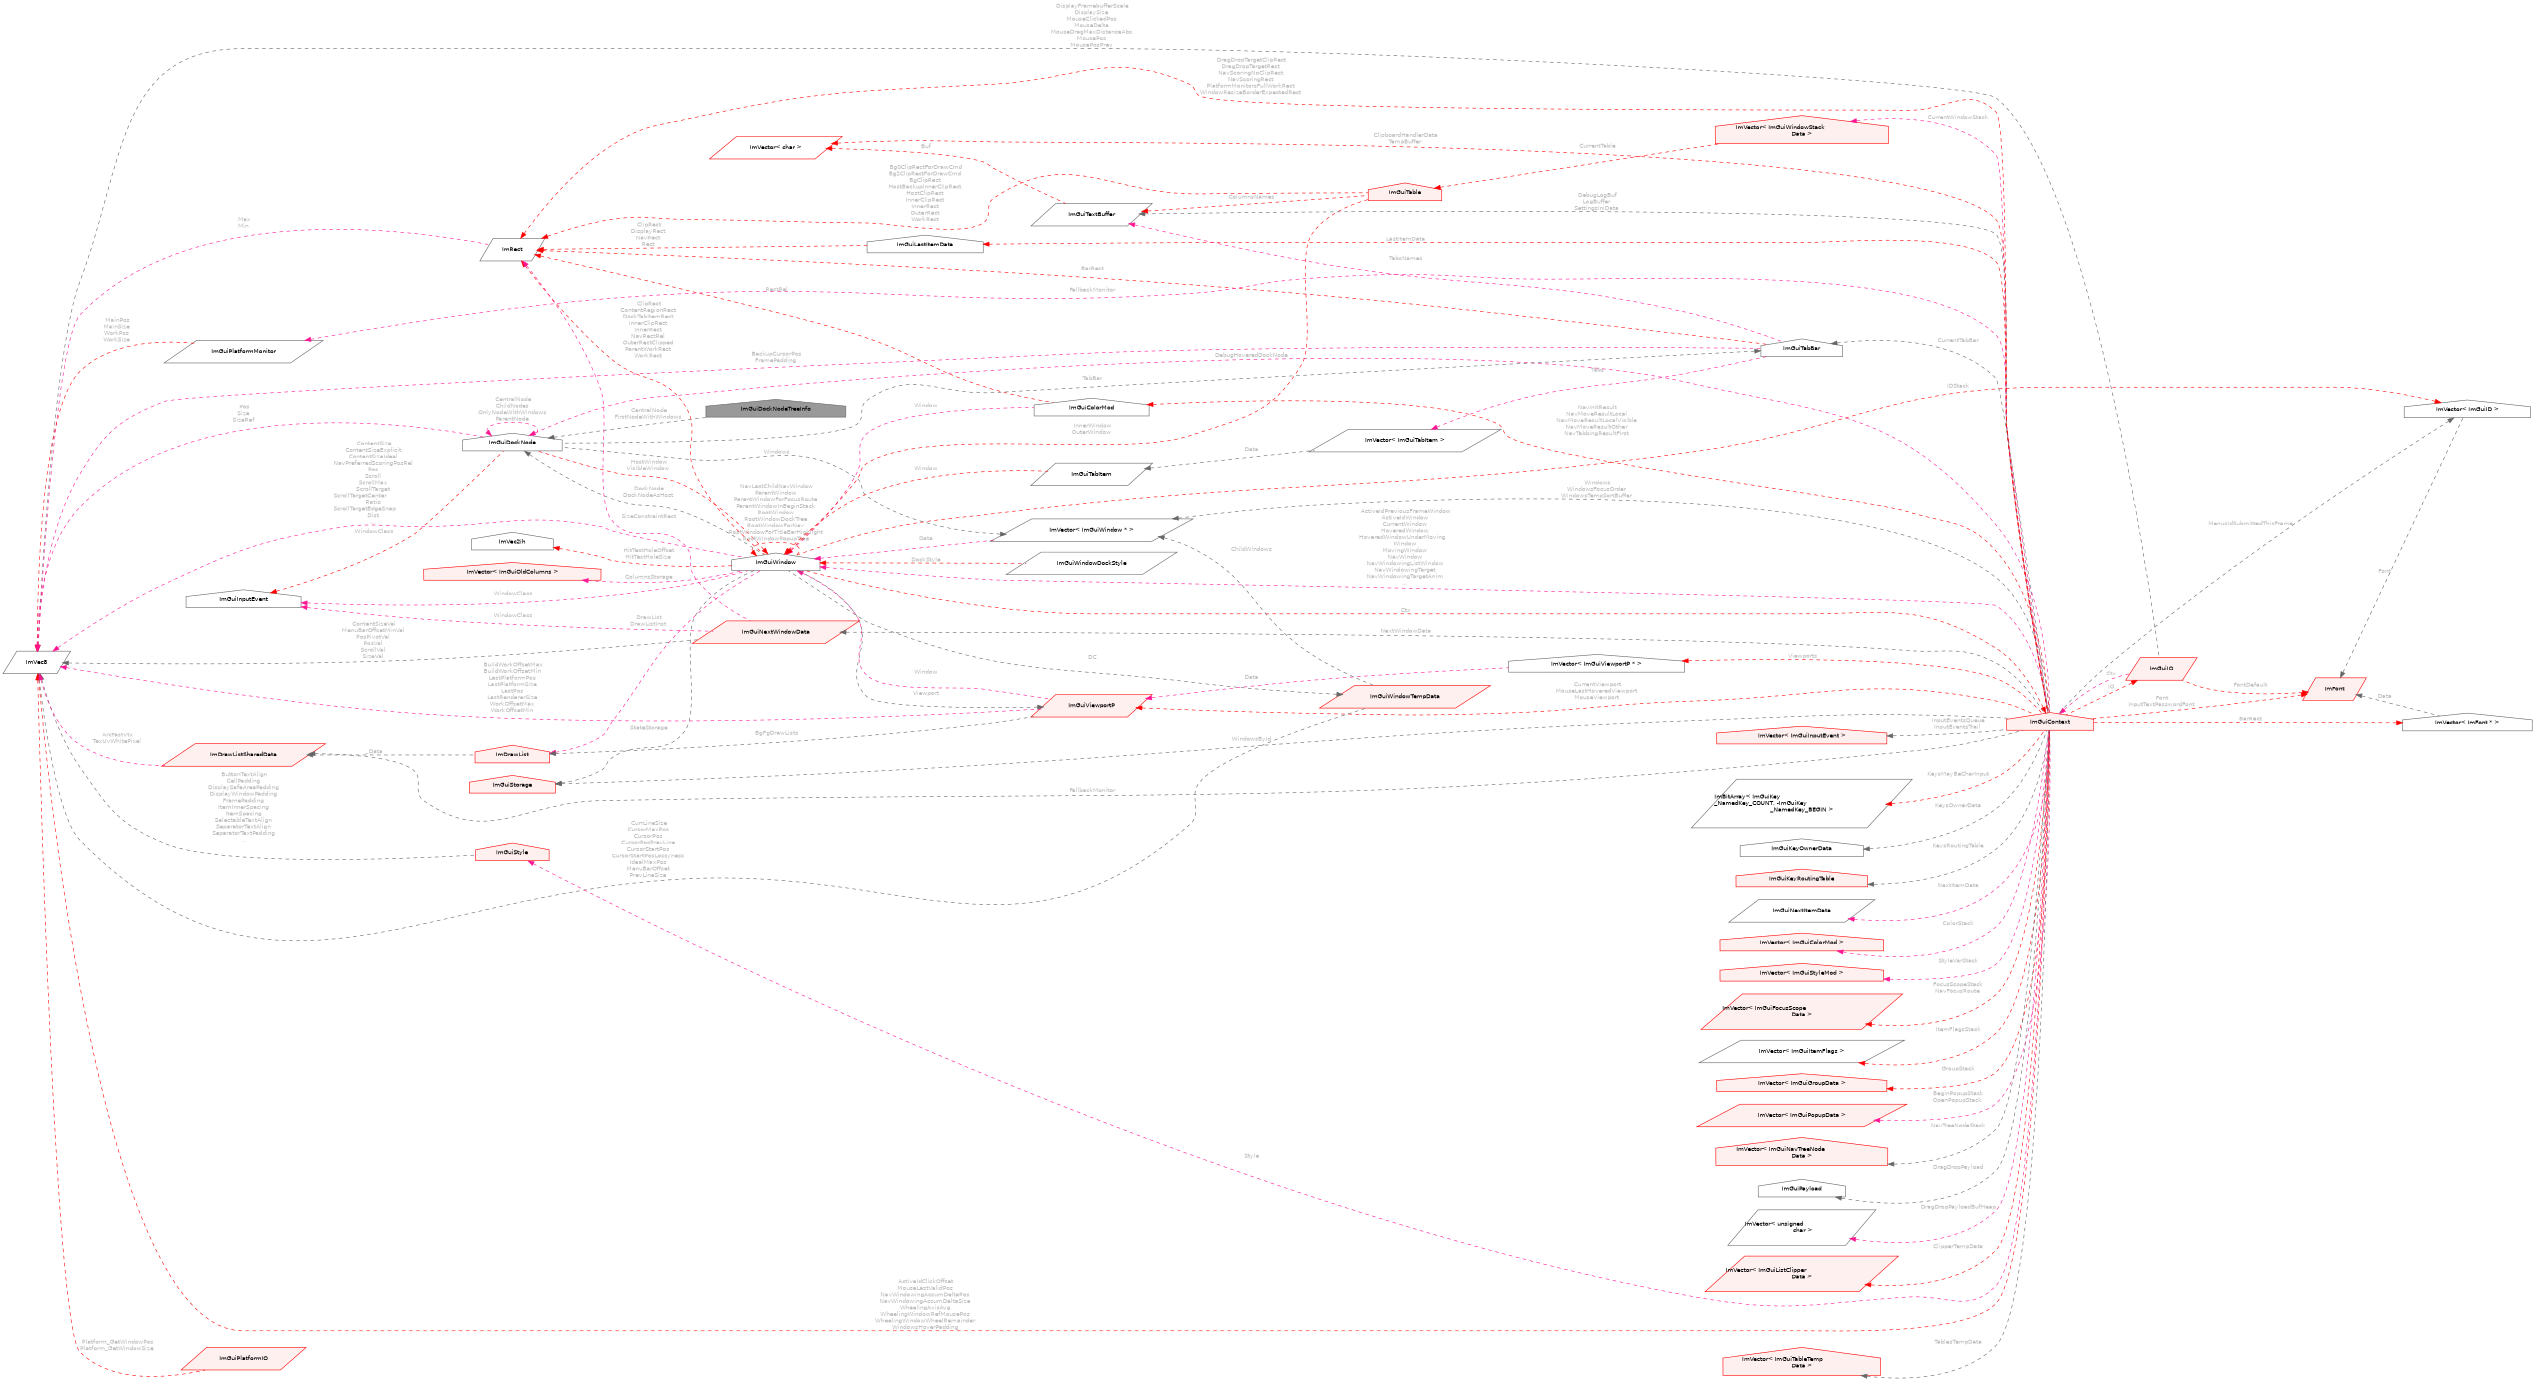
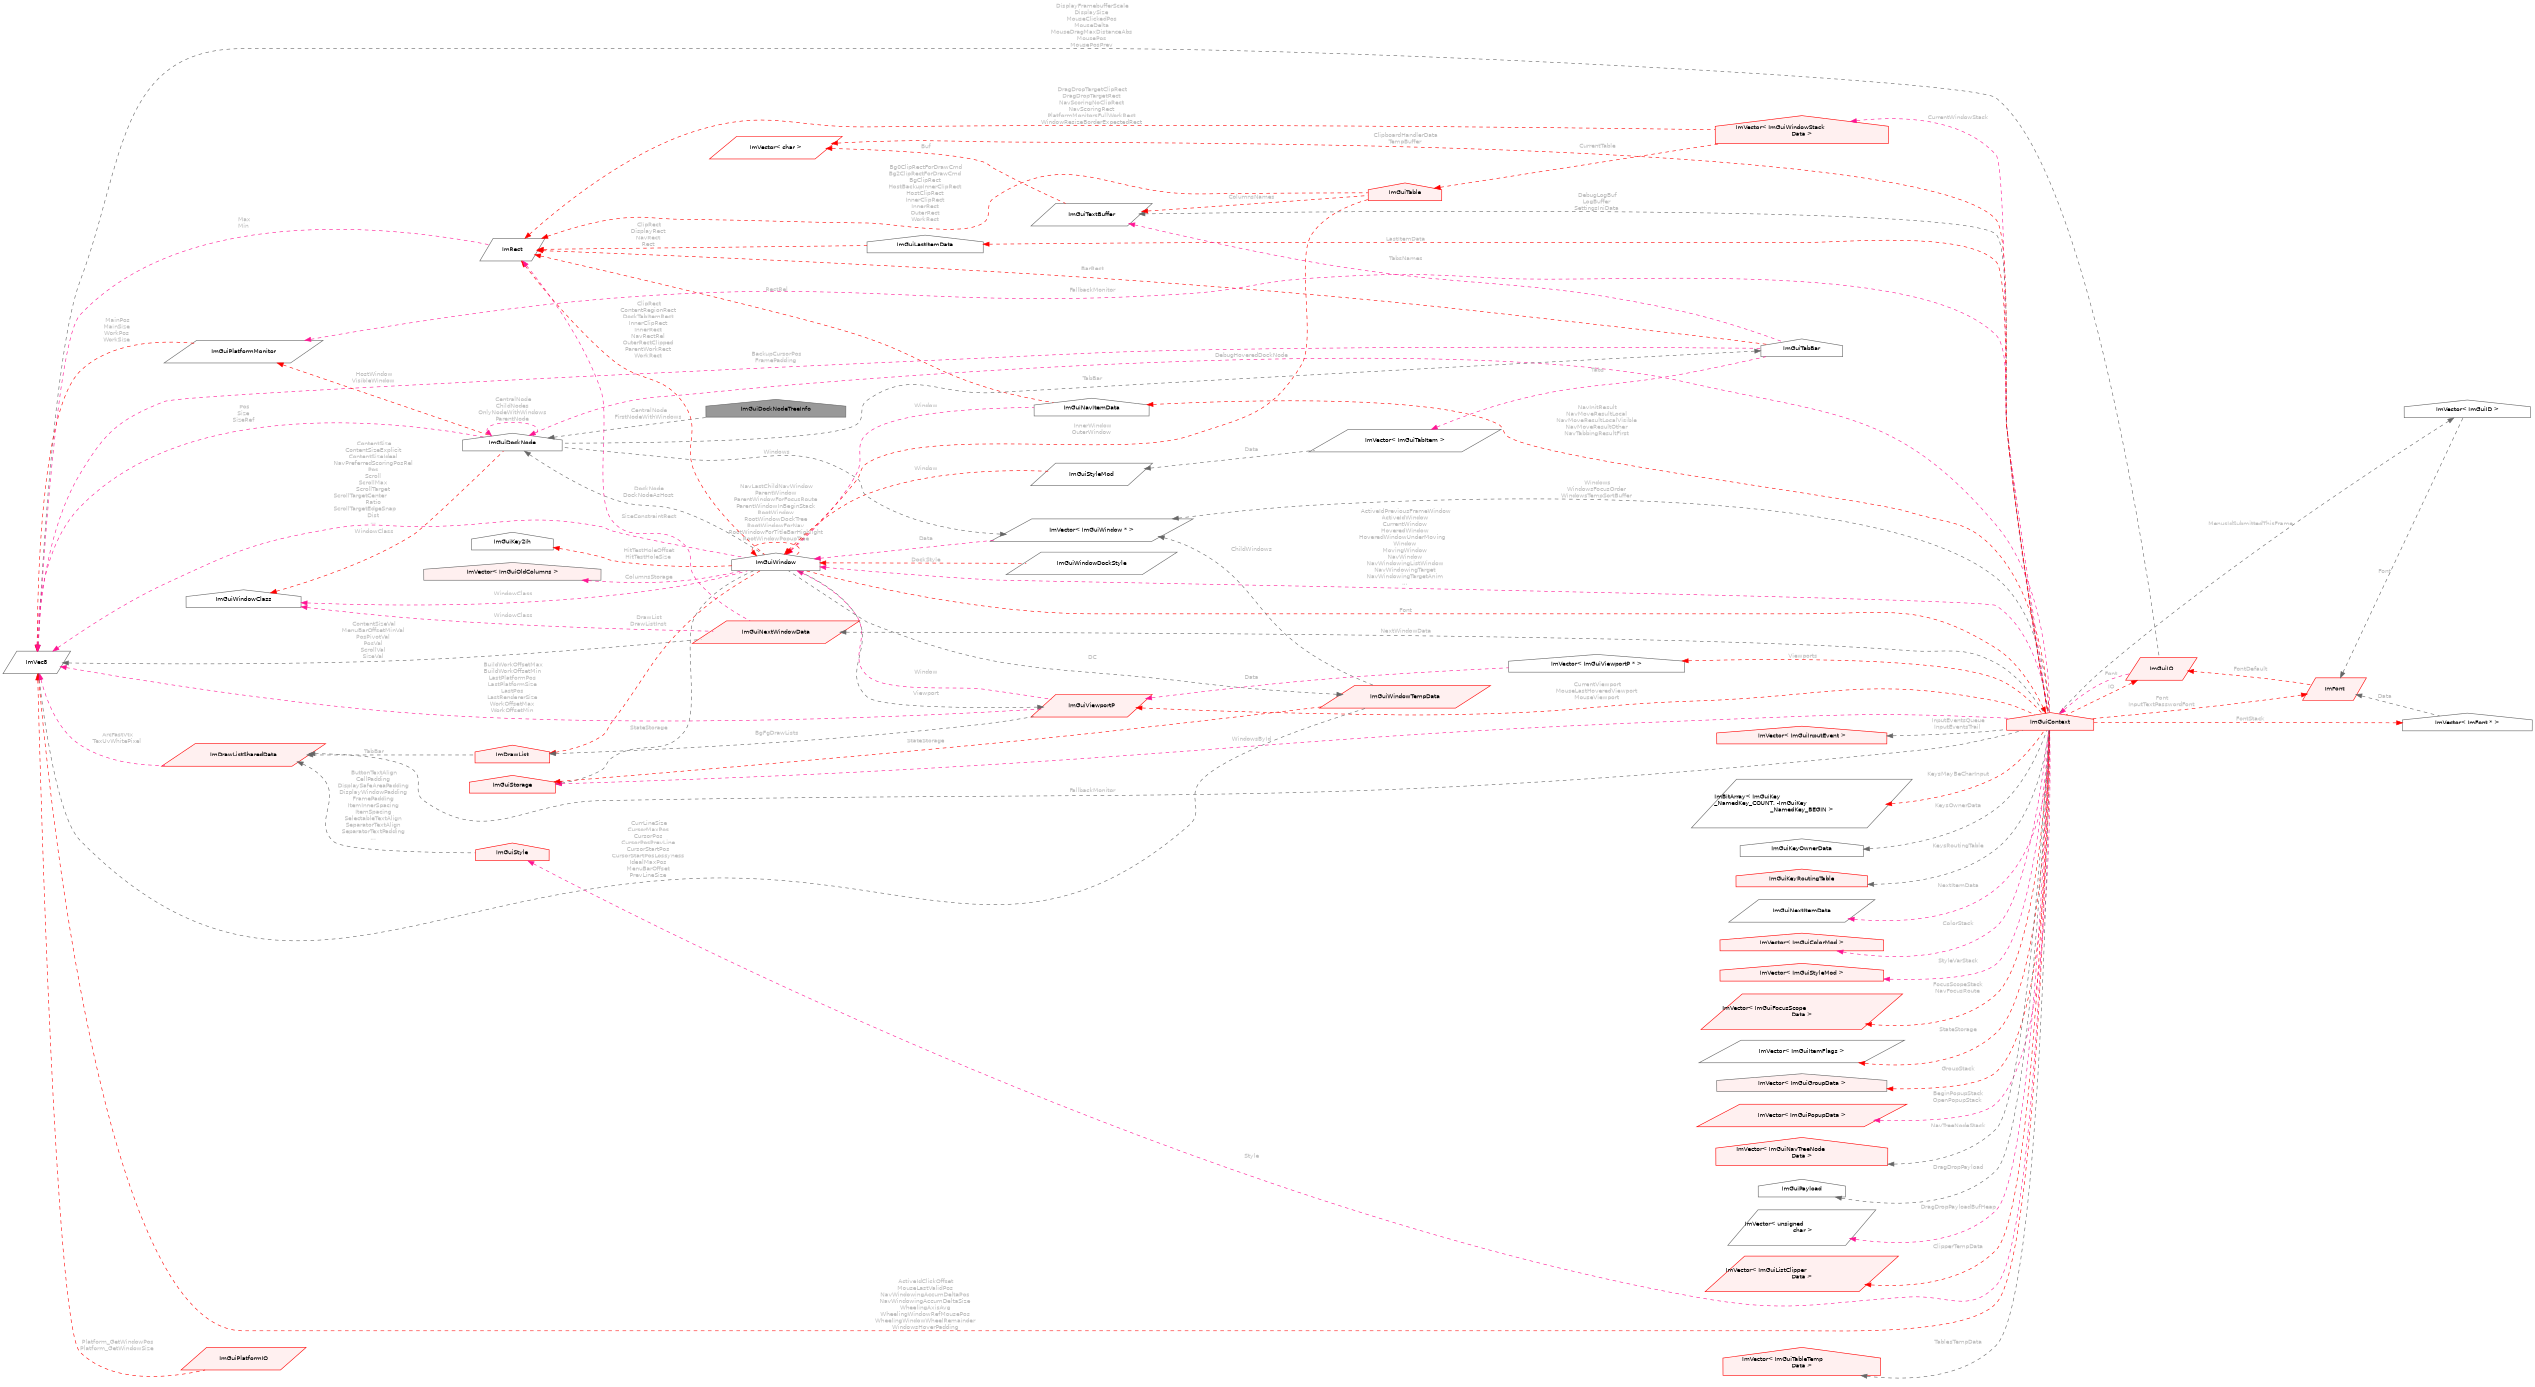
(1537, 109) -> (1106, 125)
(2001, 400) -> none
(1092, 408) -> (1092, 408)
(1657, 457) -> none
(1092, 474) -> (1092, 474)
(661, 478) -> (387, 400)
(512, 542) -> (512, 542)
(512, 572) -> (512, 572)
(244, 600) -> (244, 600)
(1405, 611) -> (1405, 611)
(654, 661) -> (654, 661)
(2110, 674) -> (2110, 674)
(2241, 693) -> (2253, 677)
(2250, 719) -> (2250, 719)
(1286, 744) -> (1286, 744)
none -> (943, 748)
(373, 752) -> (373, 752)
(214, 854) -> (358, 848)
(1957, 1030) -> (1957, 1030)
(1802, 1084) -> (1802, 1084)
